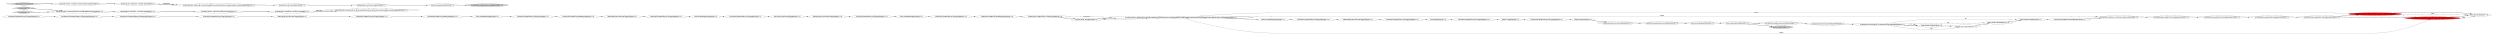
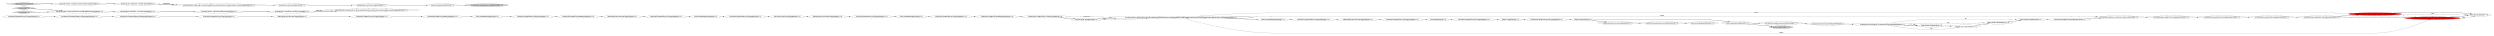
(1720, 23) -> (1662, 20)
